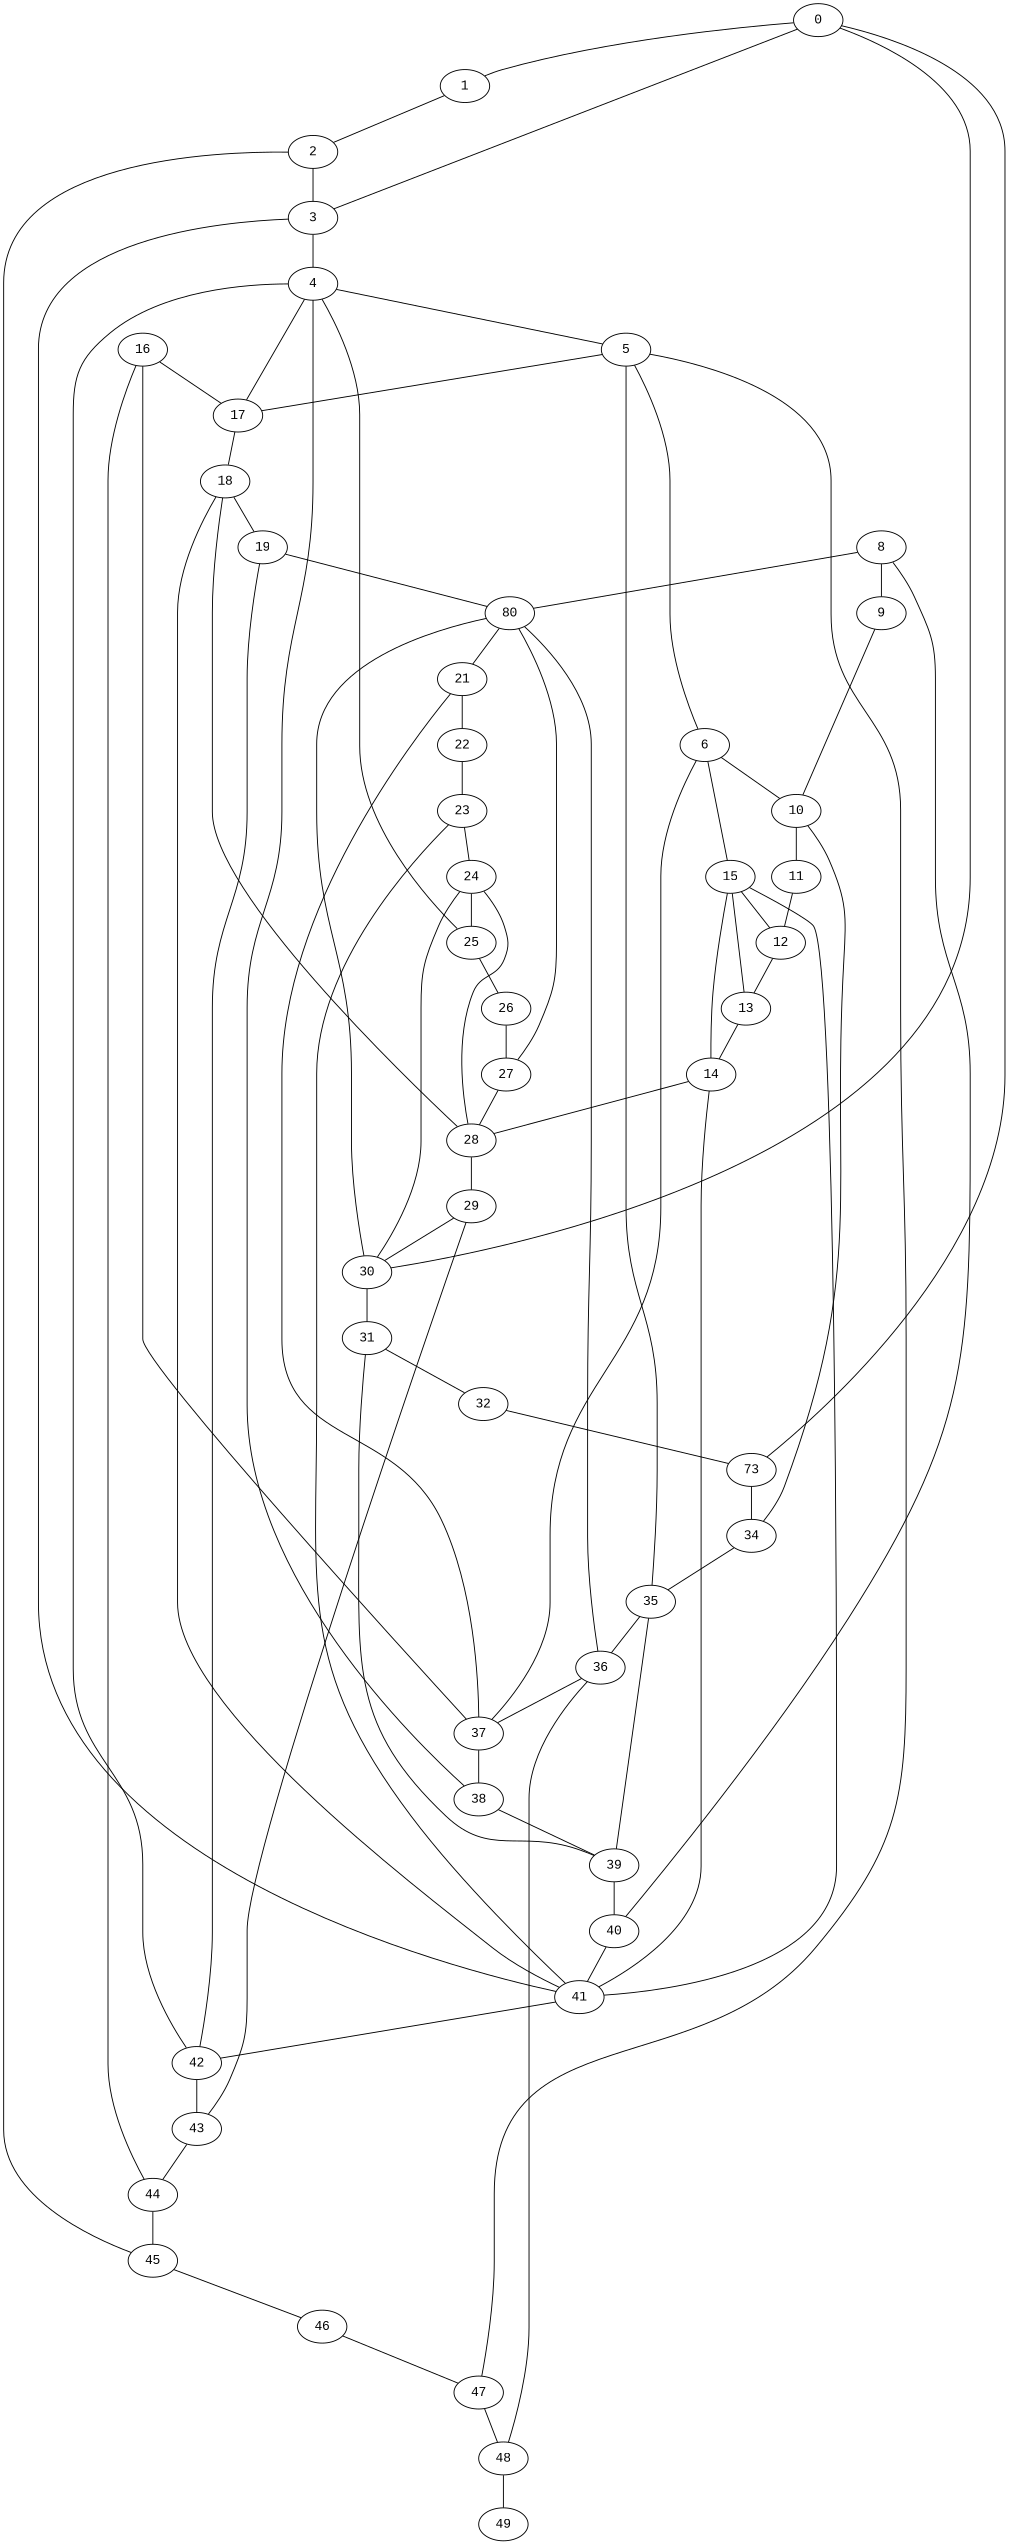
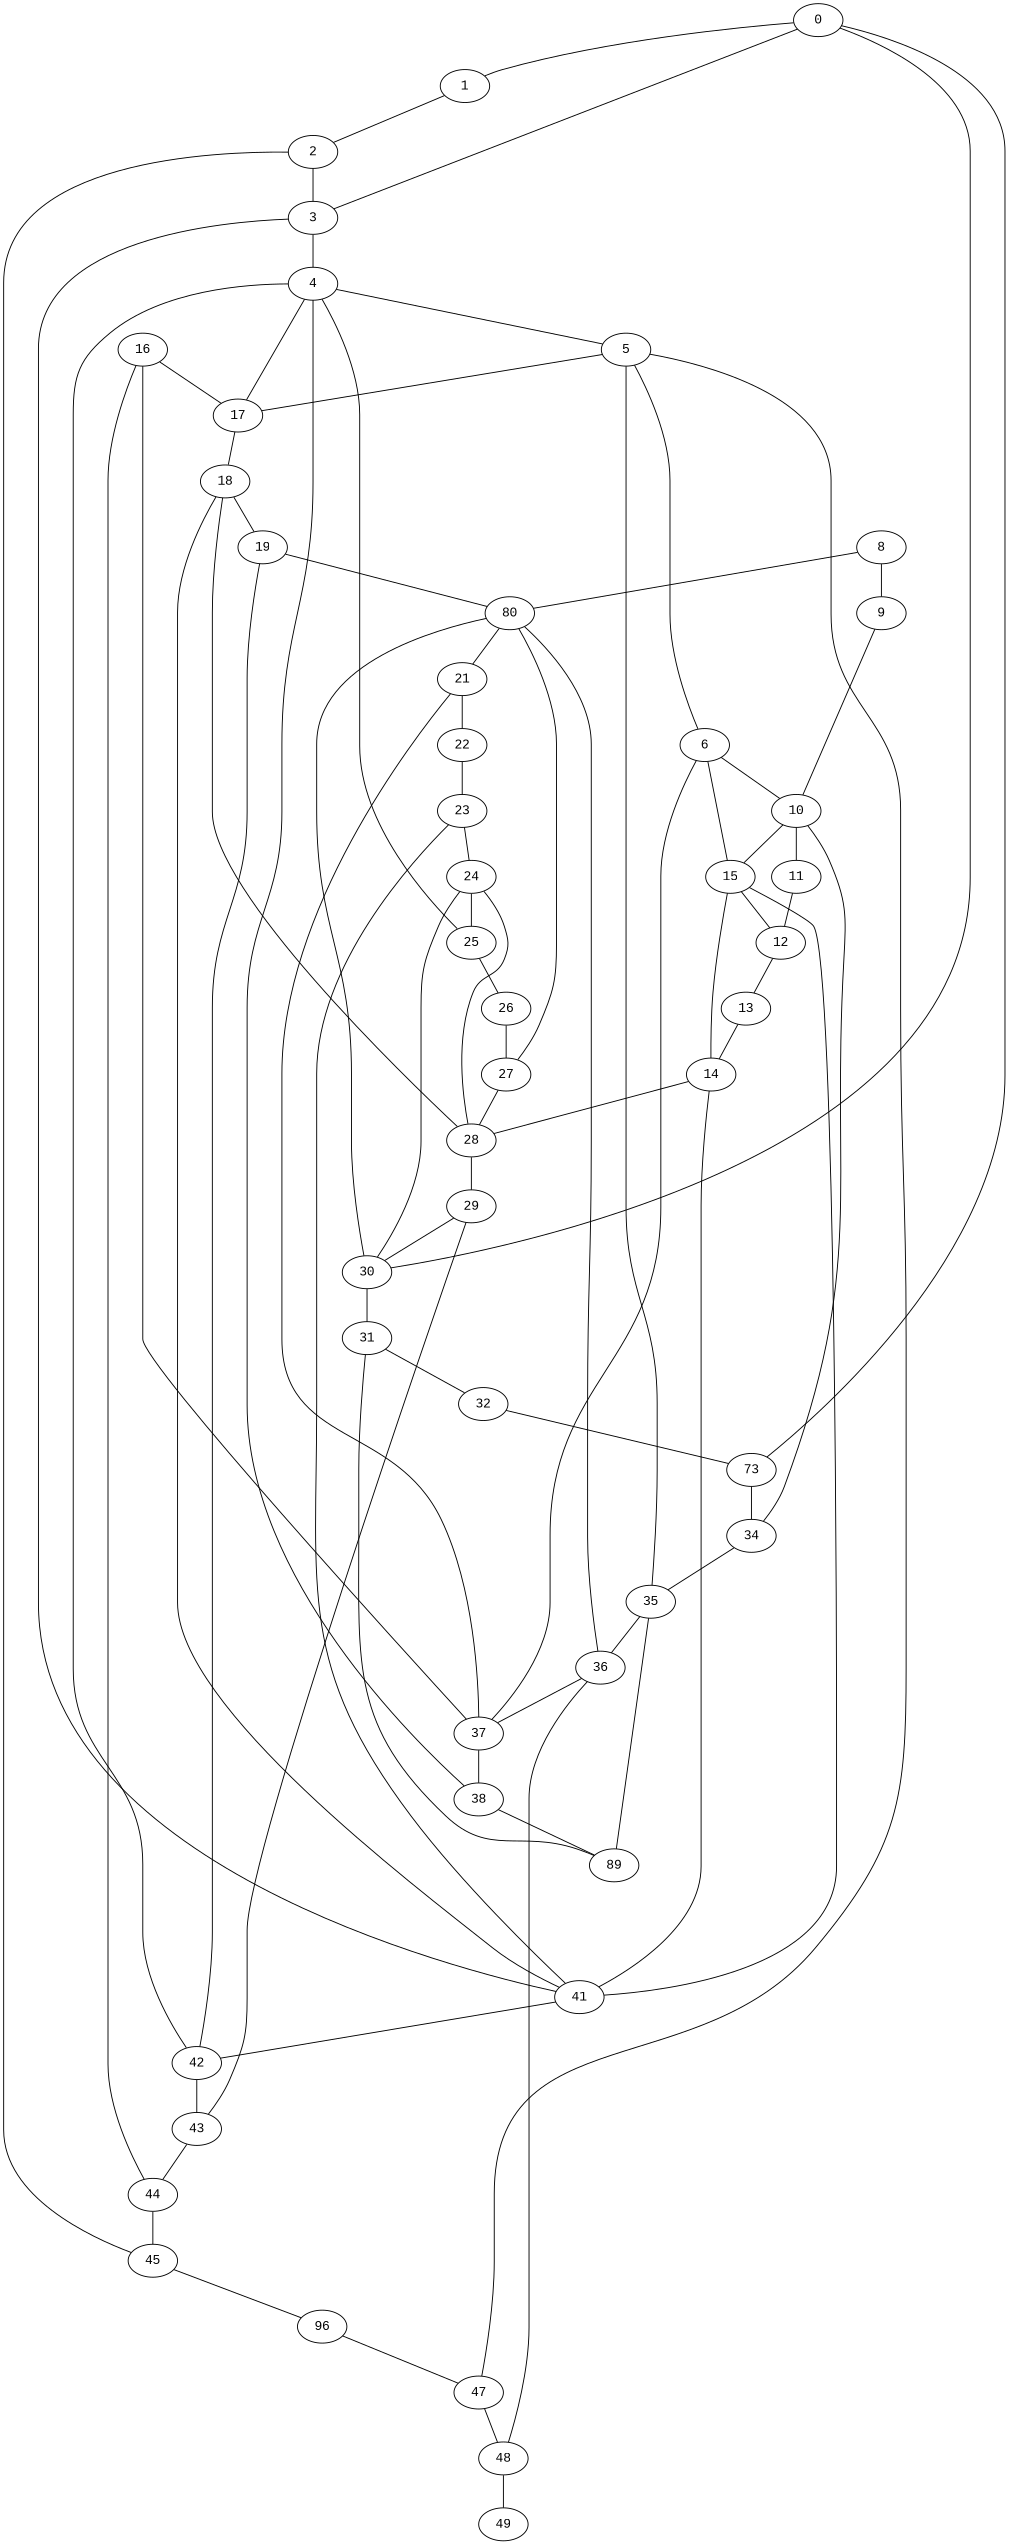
(738, 943) -> (763, 844)
(614, 1865) -> (614, 1865)
(614, 1931) -> none
(322, 2327) -> (322, 2327)
